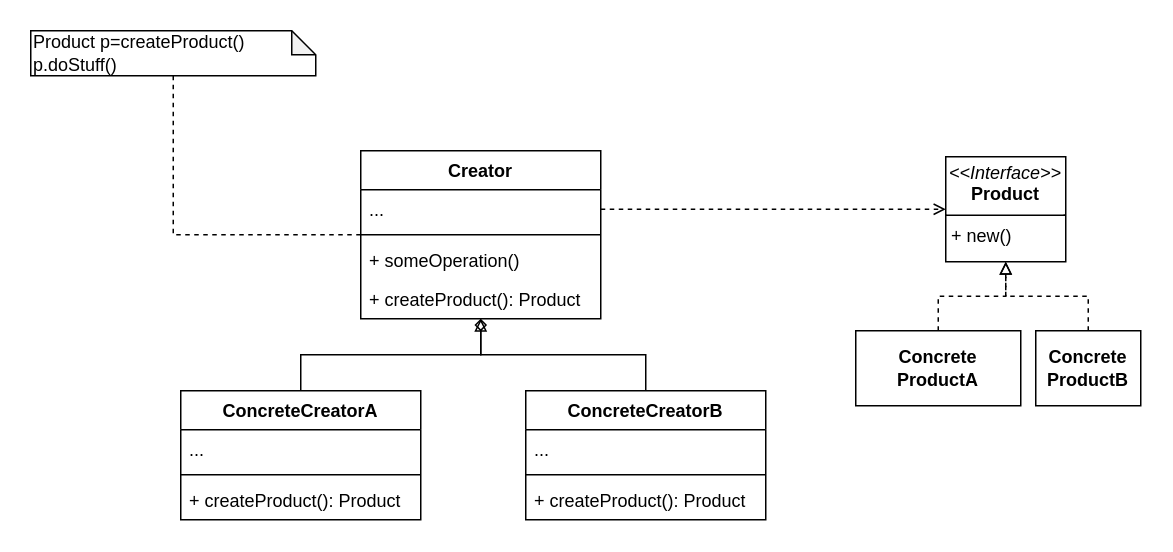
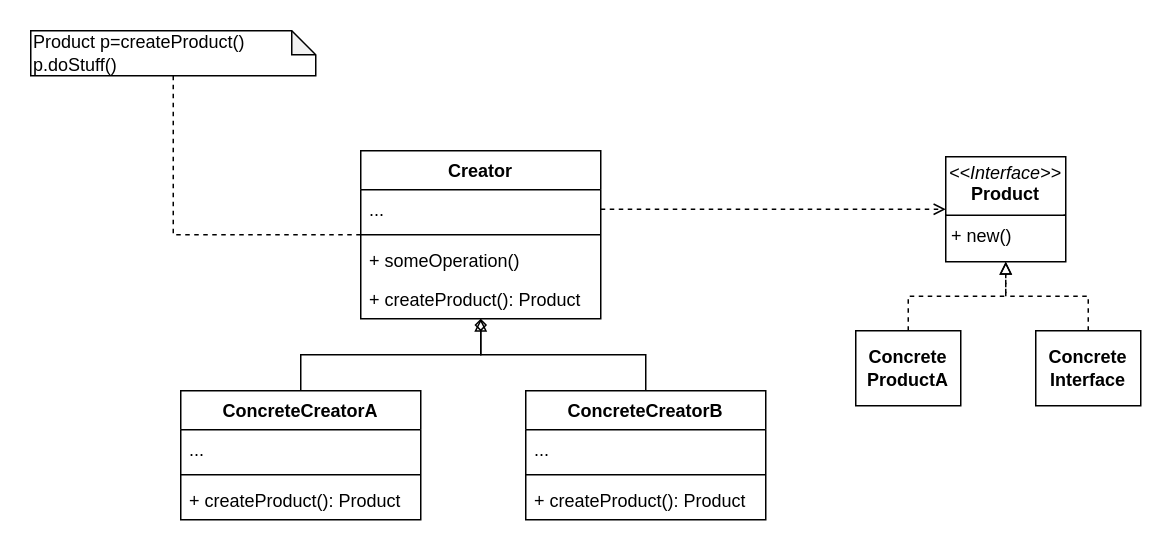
(938, 368) -> (908, 368)
(1088, 368) -> (1088, 368)
